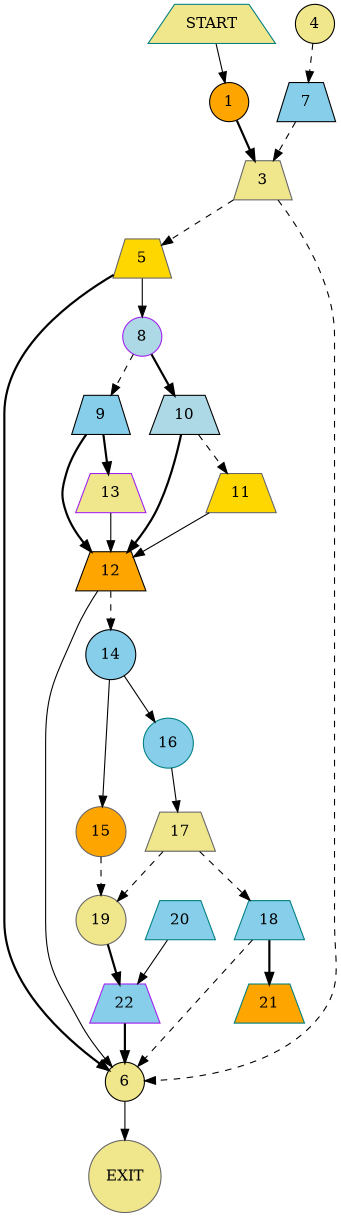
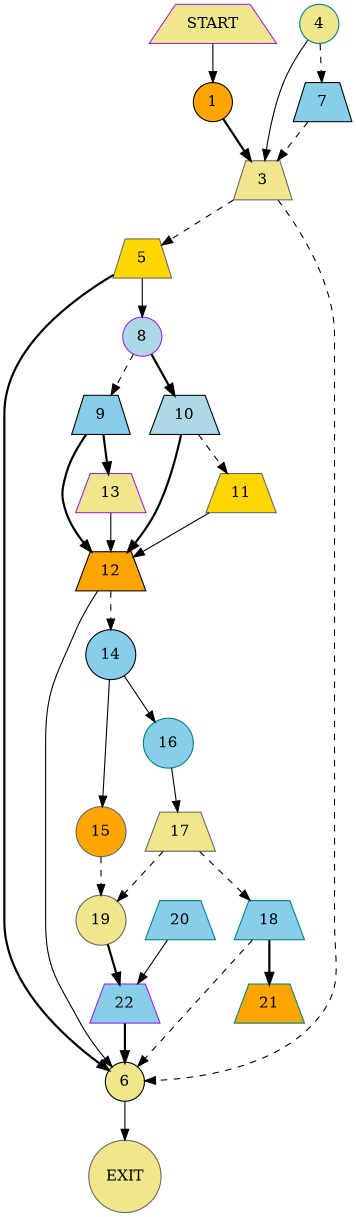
(212, 24) -> (213, 24)
(315, 24) -> (319, 24)
none -> (280, 92)
